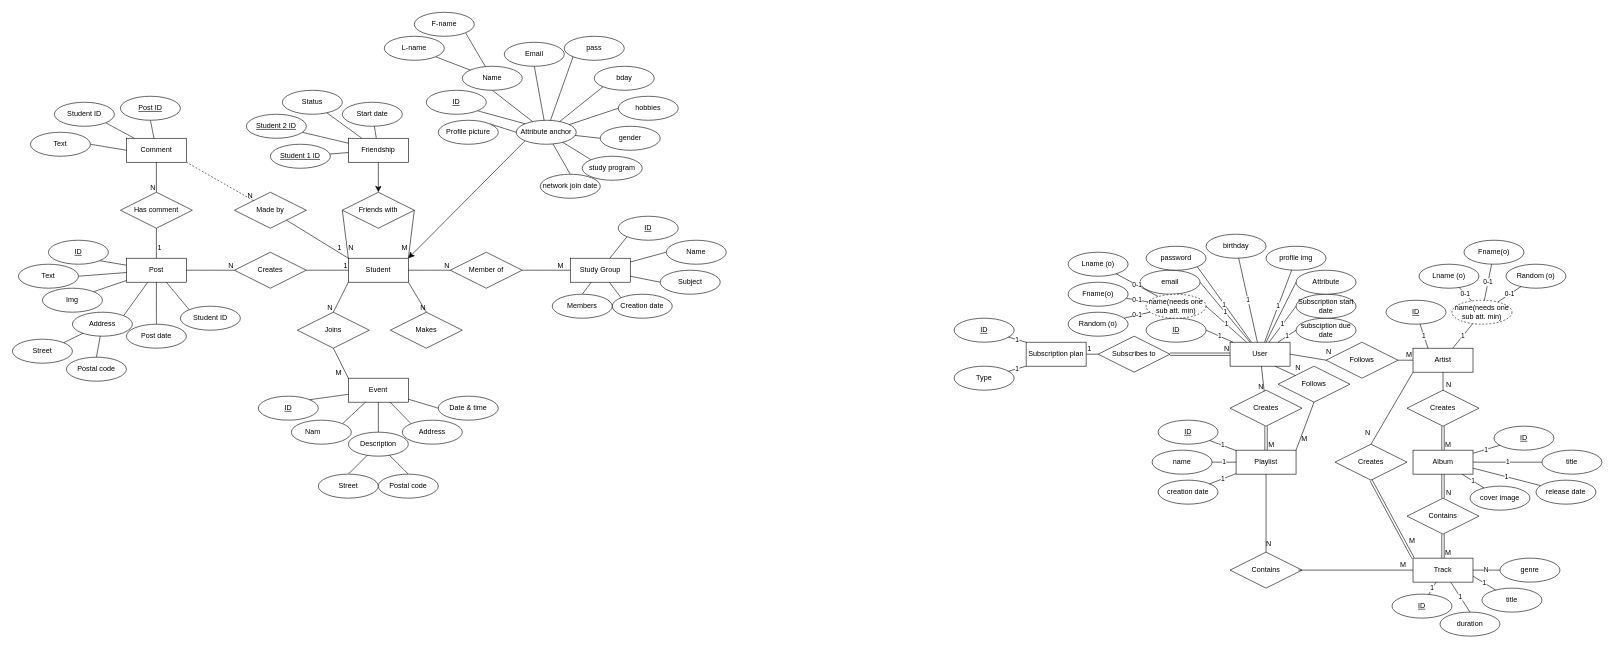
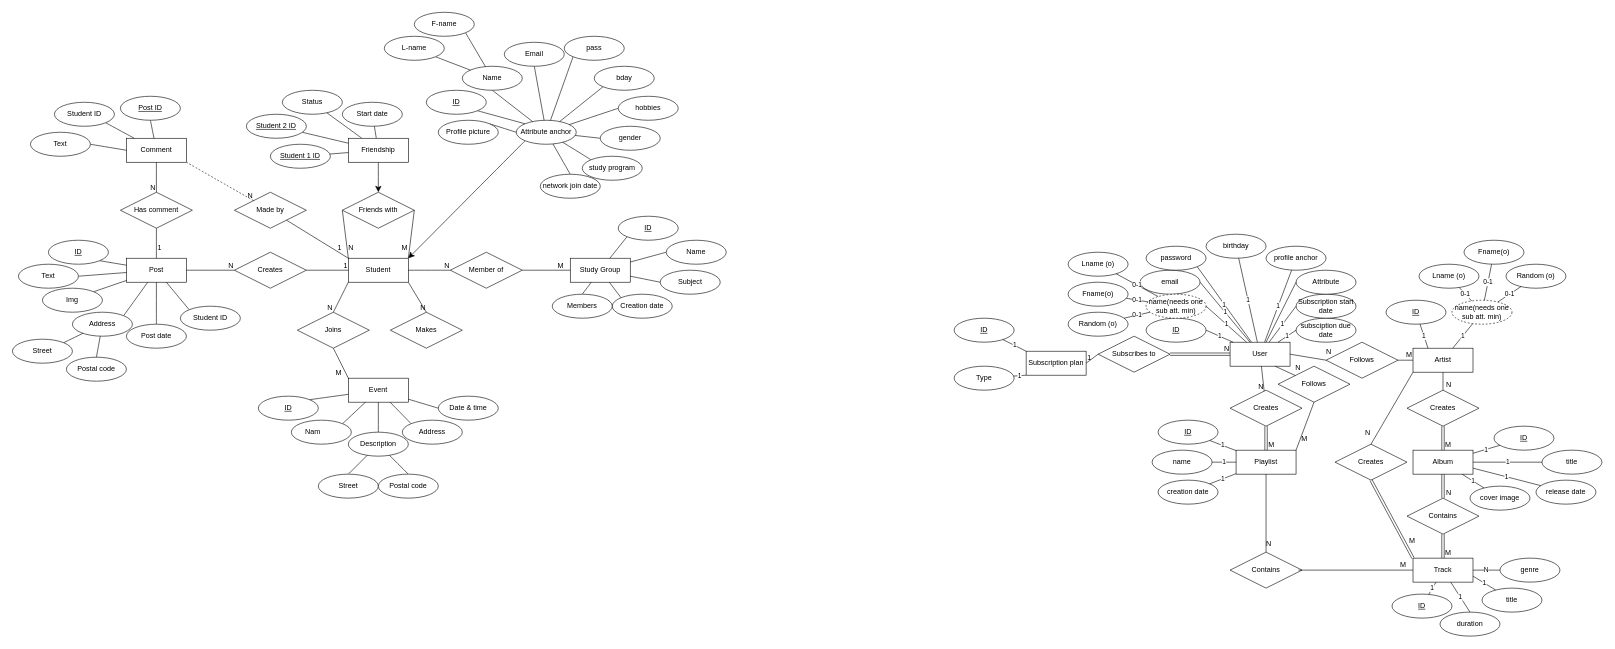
(1296, 258) -> (1296, 258)
(1056, 354) -> (1056, 363)
